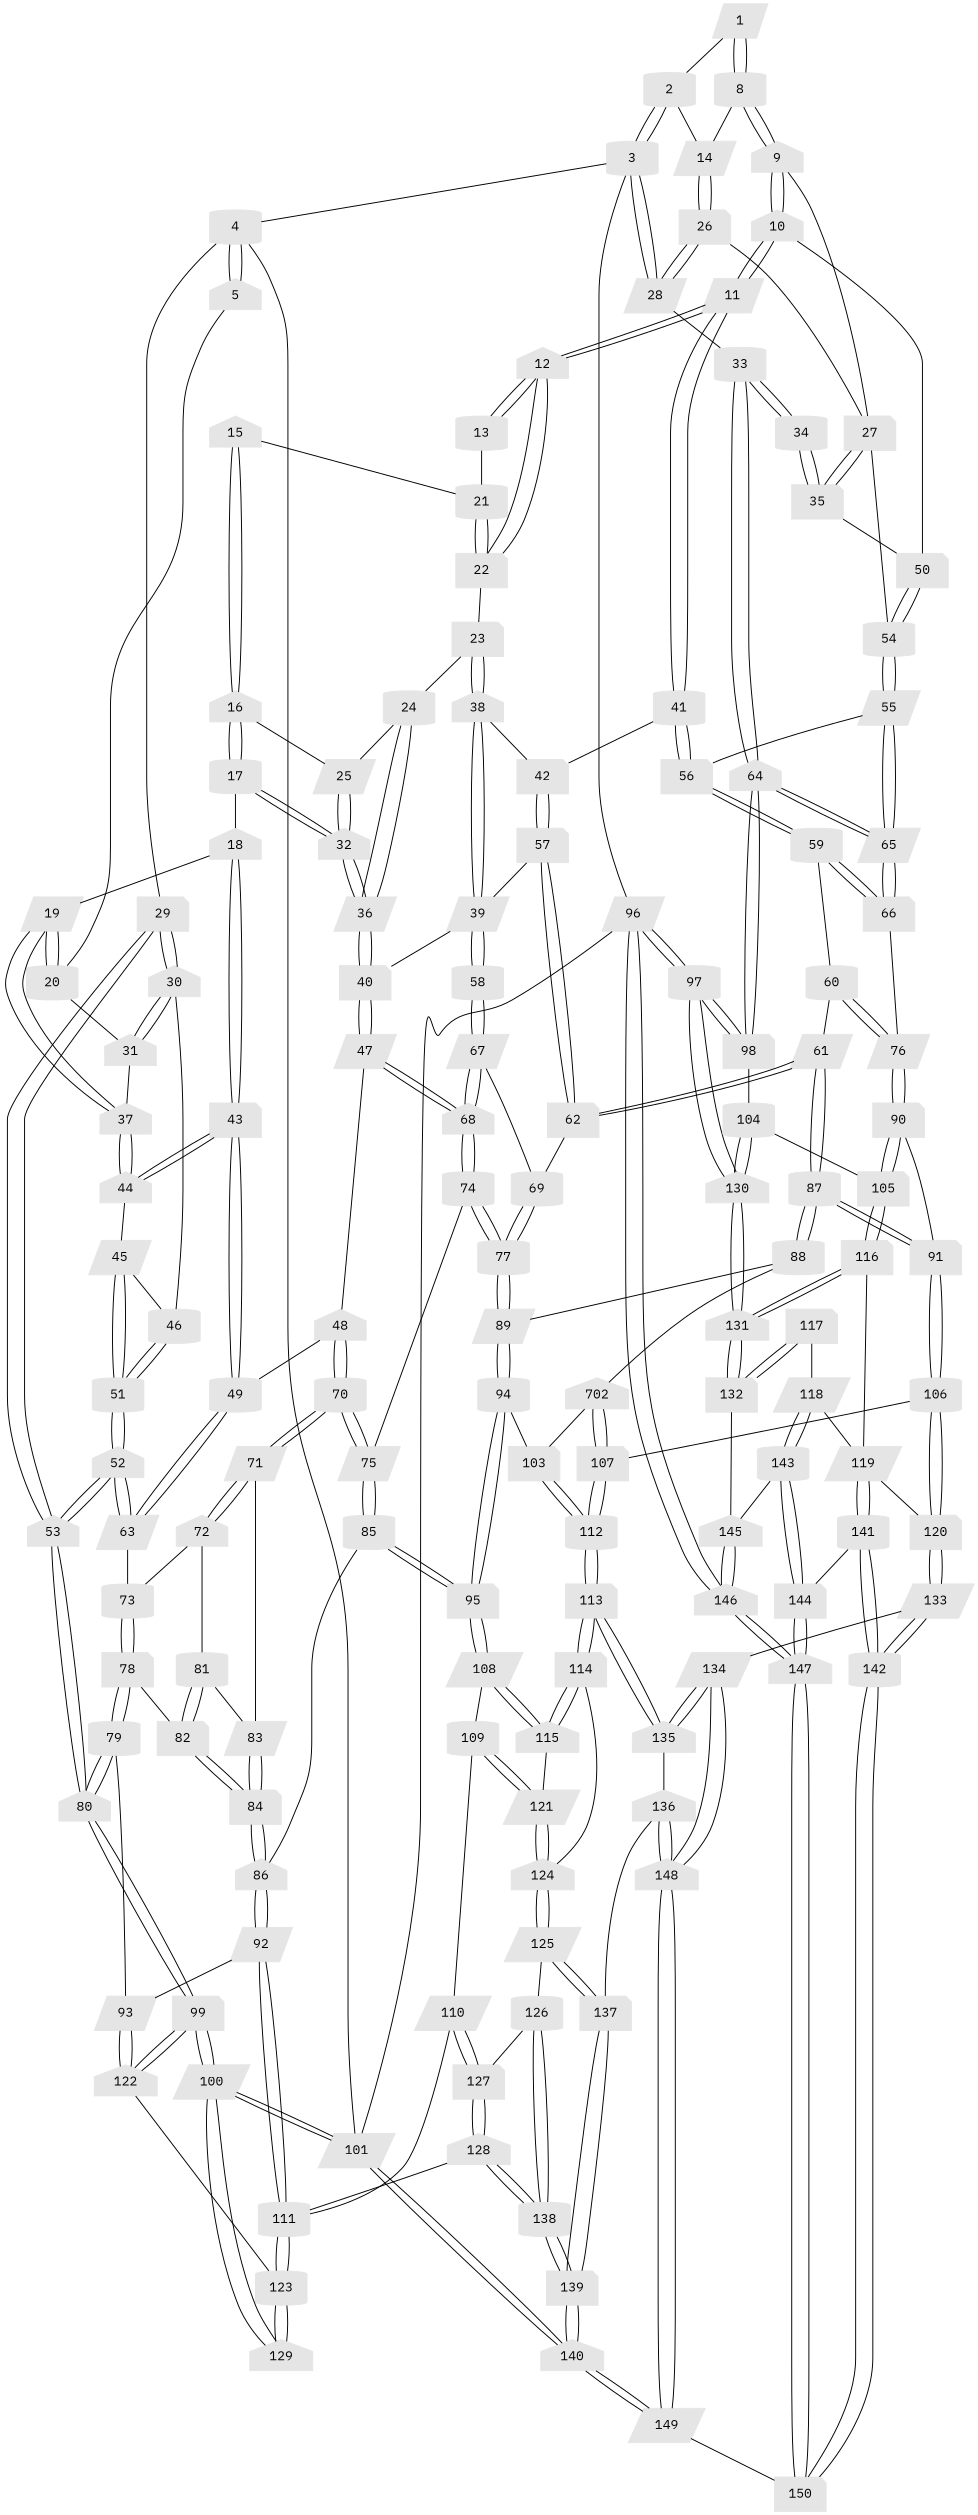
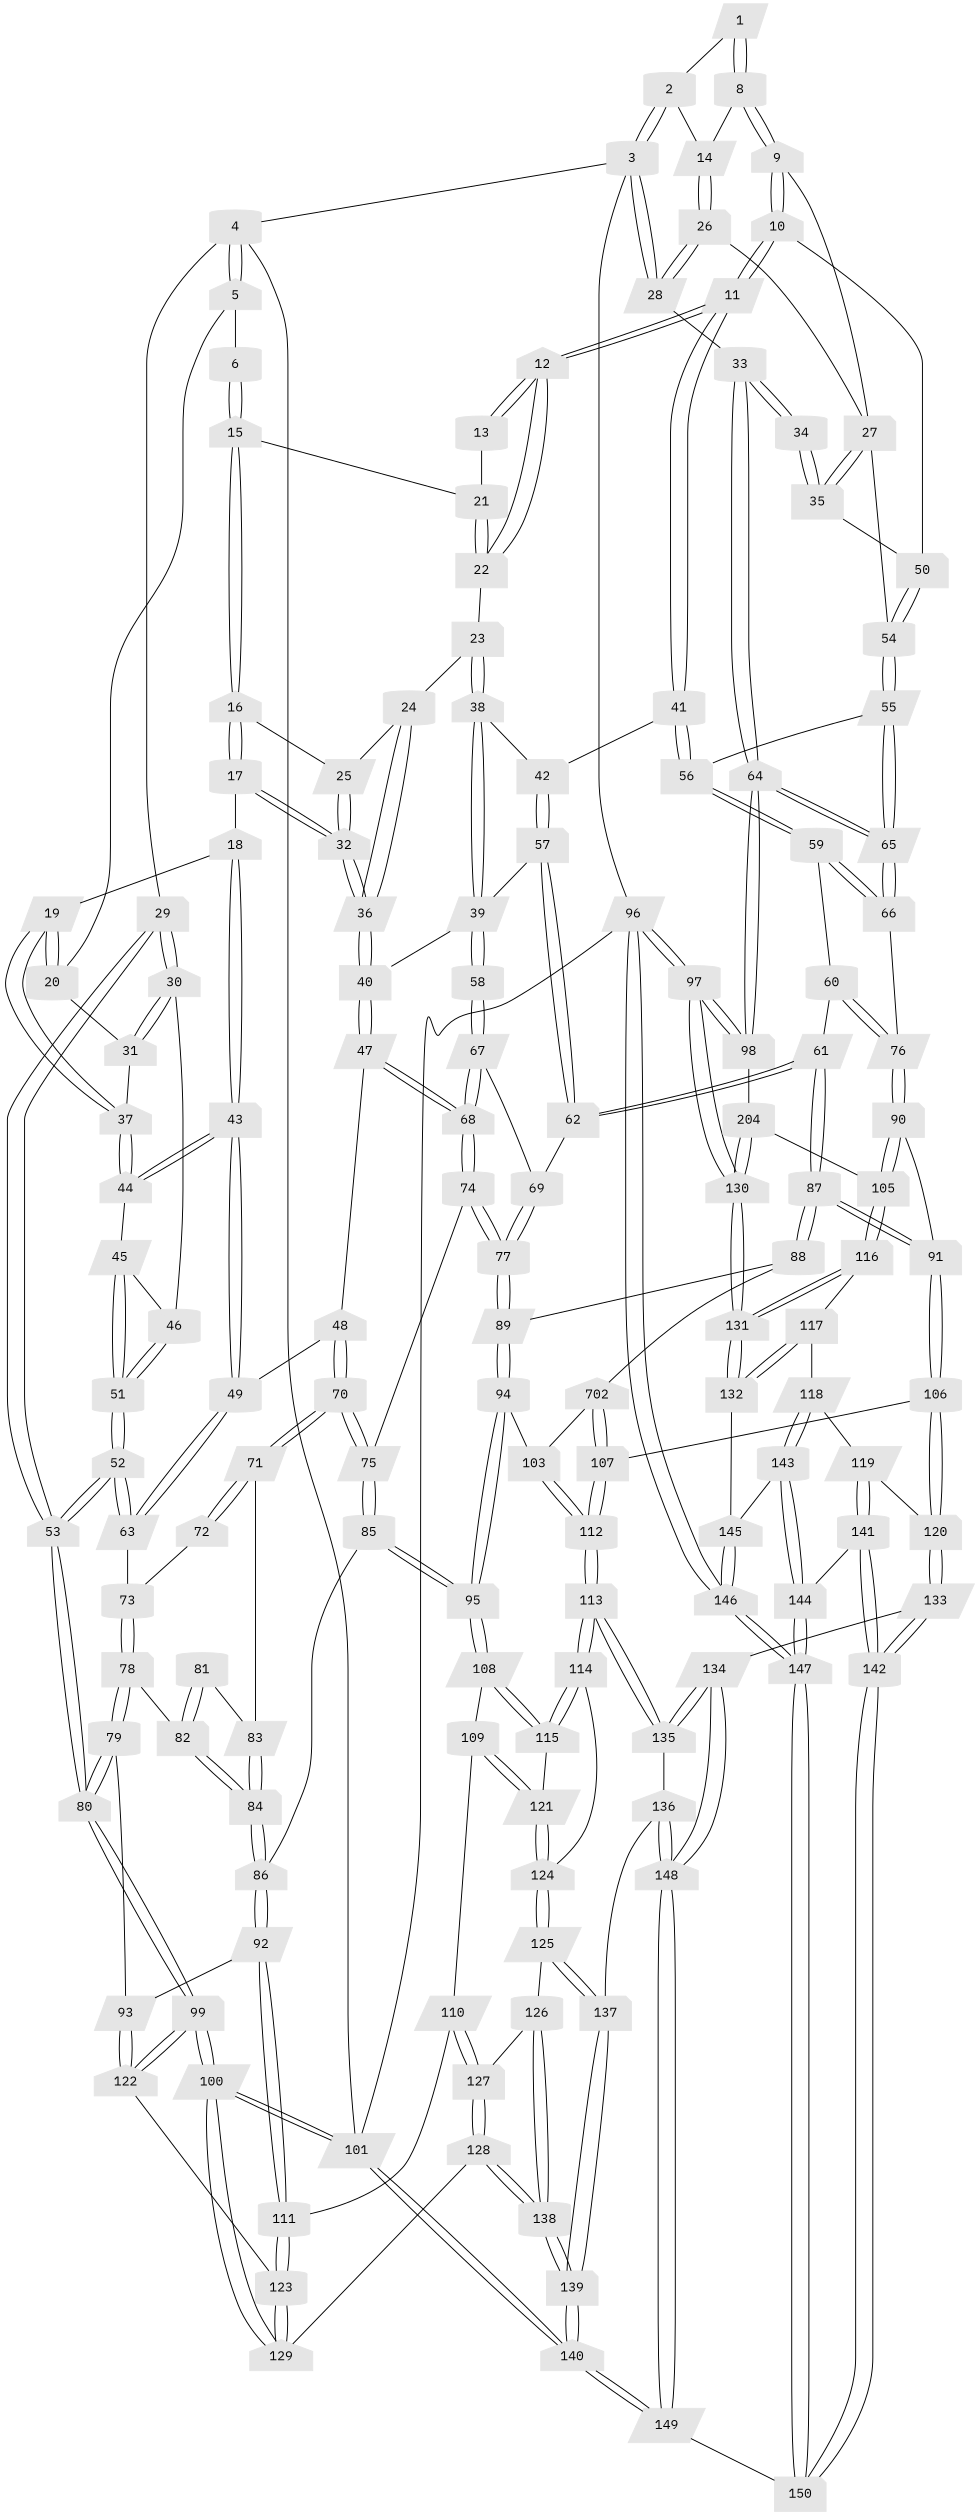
none -> (235, 364)
(749, 1120) -> (749, 1120)
(865, 1361) -> (839, 1292)
(202, 1599) -> none
(403, 2179) -> (379, 2254)
